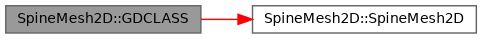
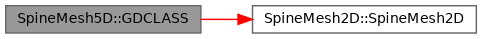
(103, 19) -> (103, 19)
